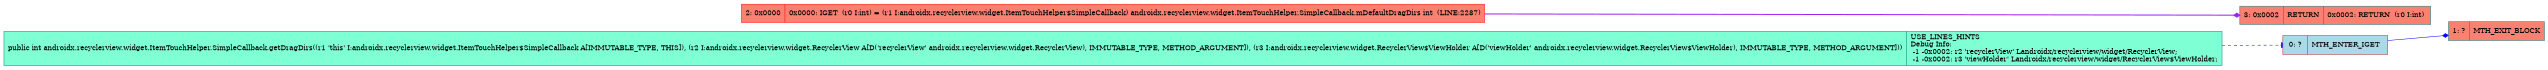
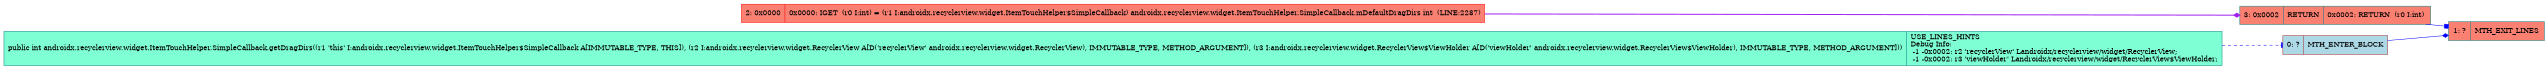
none -> (2435, 25)
(2507, 31) -> (2507, 31)
(2346, 45) -> (2346, 45)
